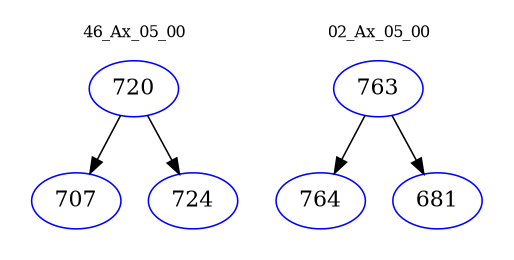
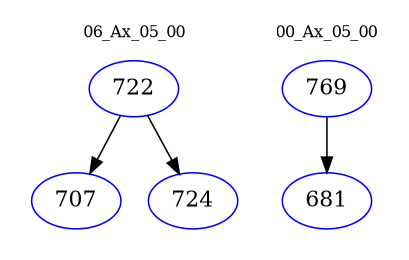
(135, 33) -> (135, 33)
(379, 33) -> (327, 33)
(134, 89) -> (134, 89)
(378, 89) -> (327, 89)
(321, 201) -> none
